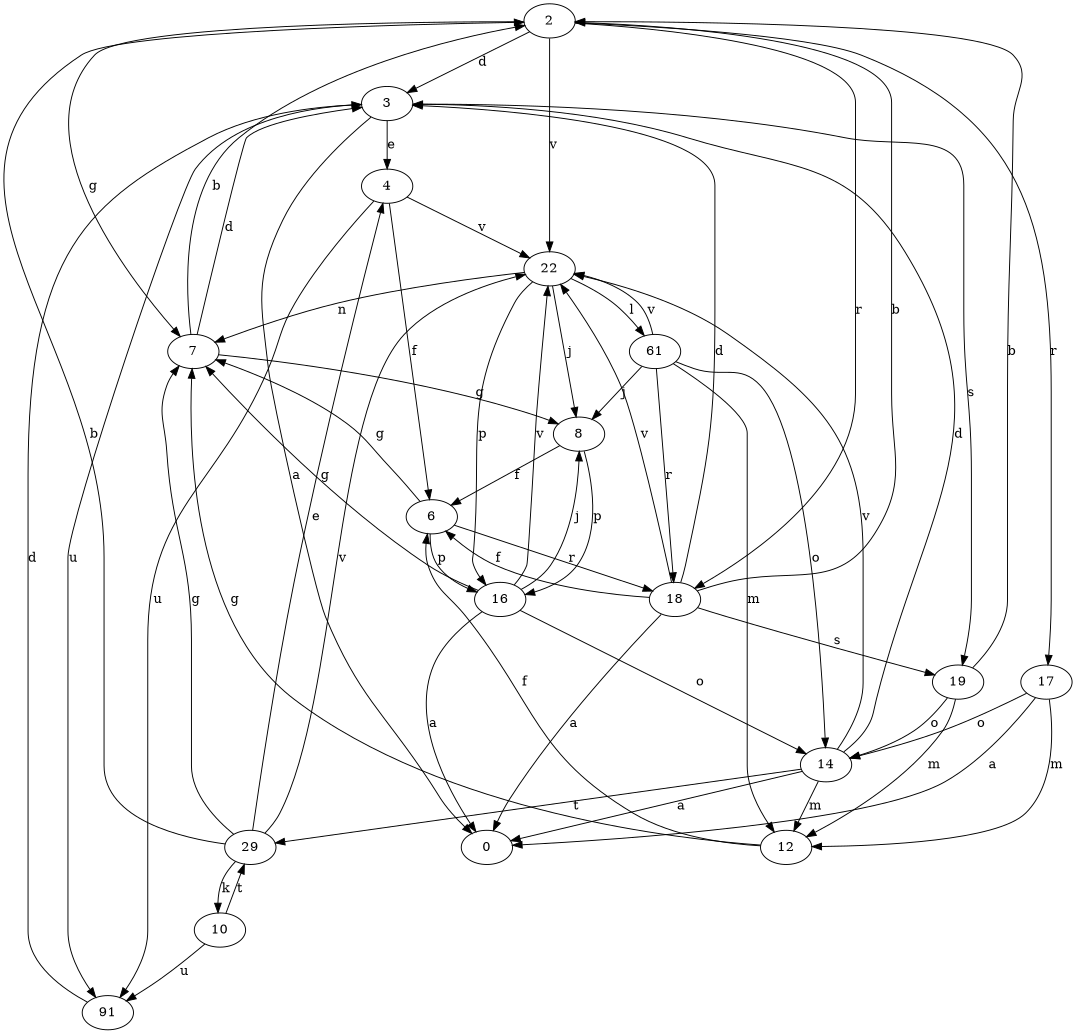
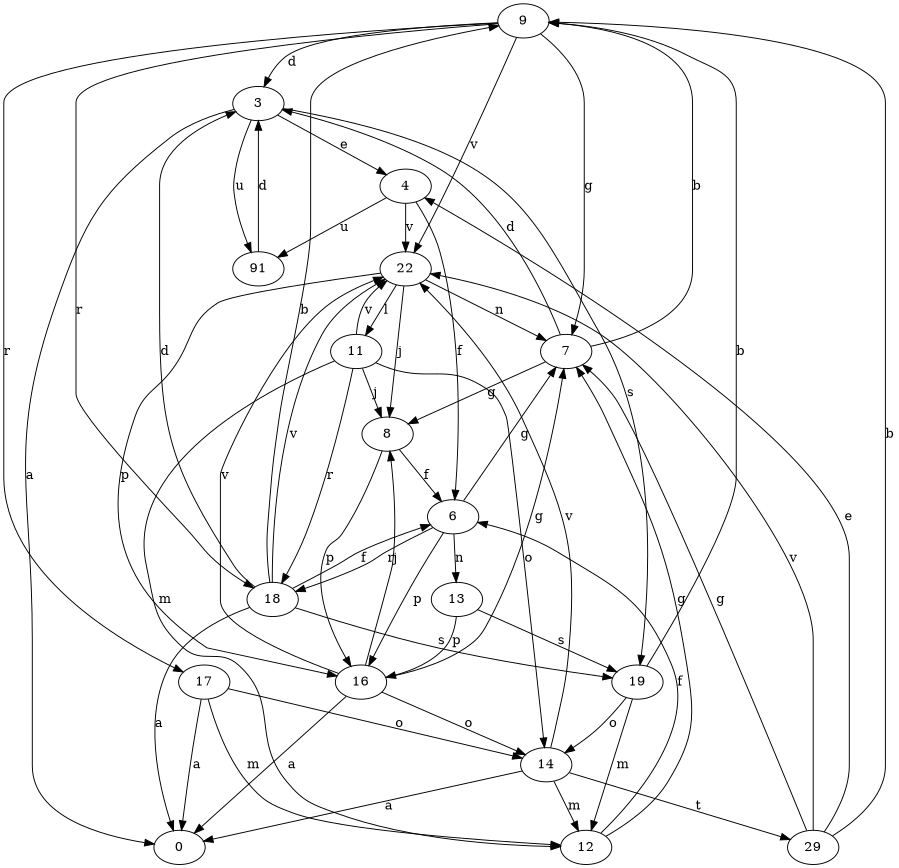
(550, 21) -> (523, 21)
(907, 256) -> none
(655, 352) -> (356, 352)
none -> (457, 599)
(220, 930) -> none
